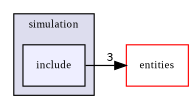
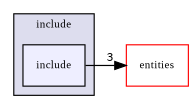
(54, 25) -> (54, 25)
